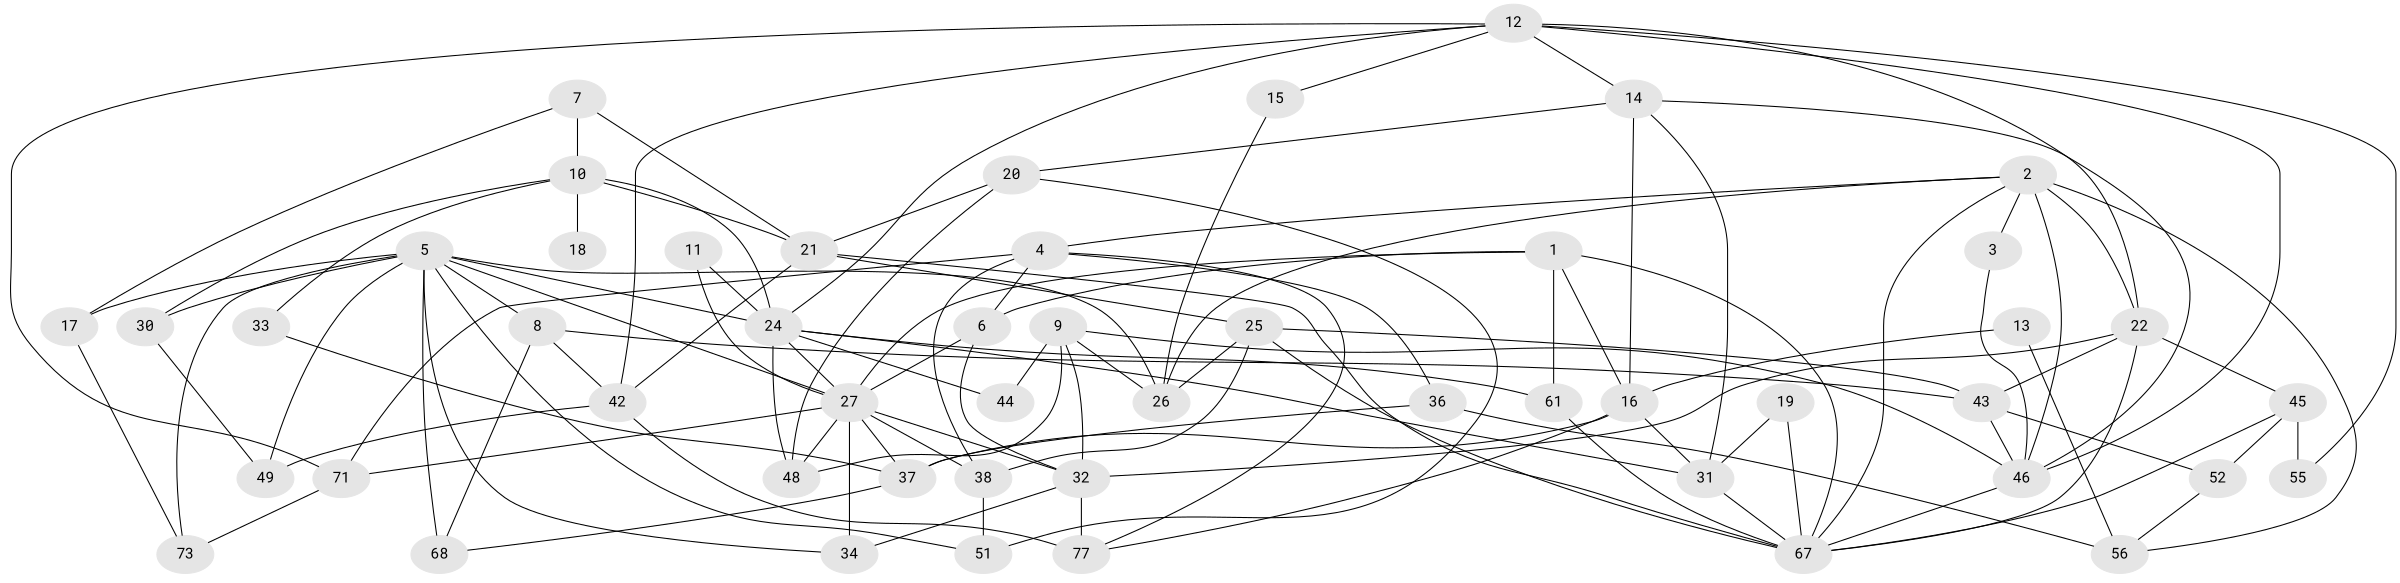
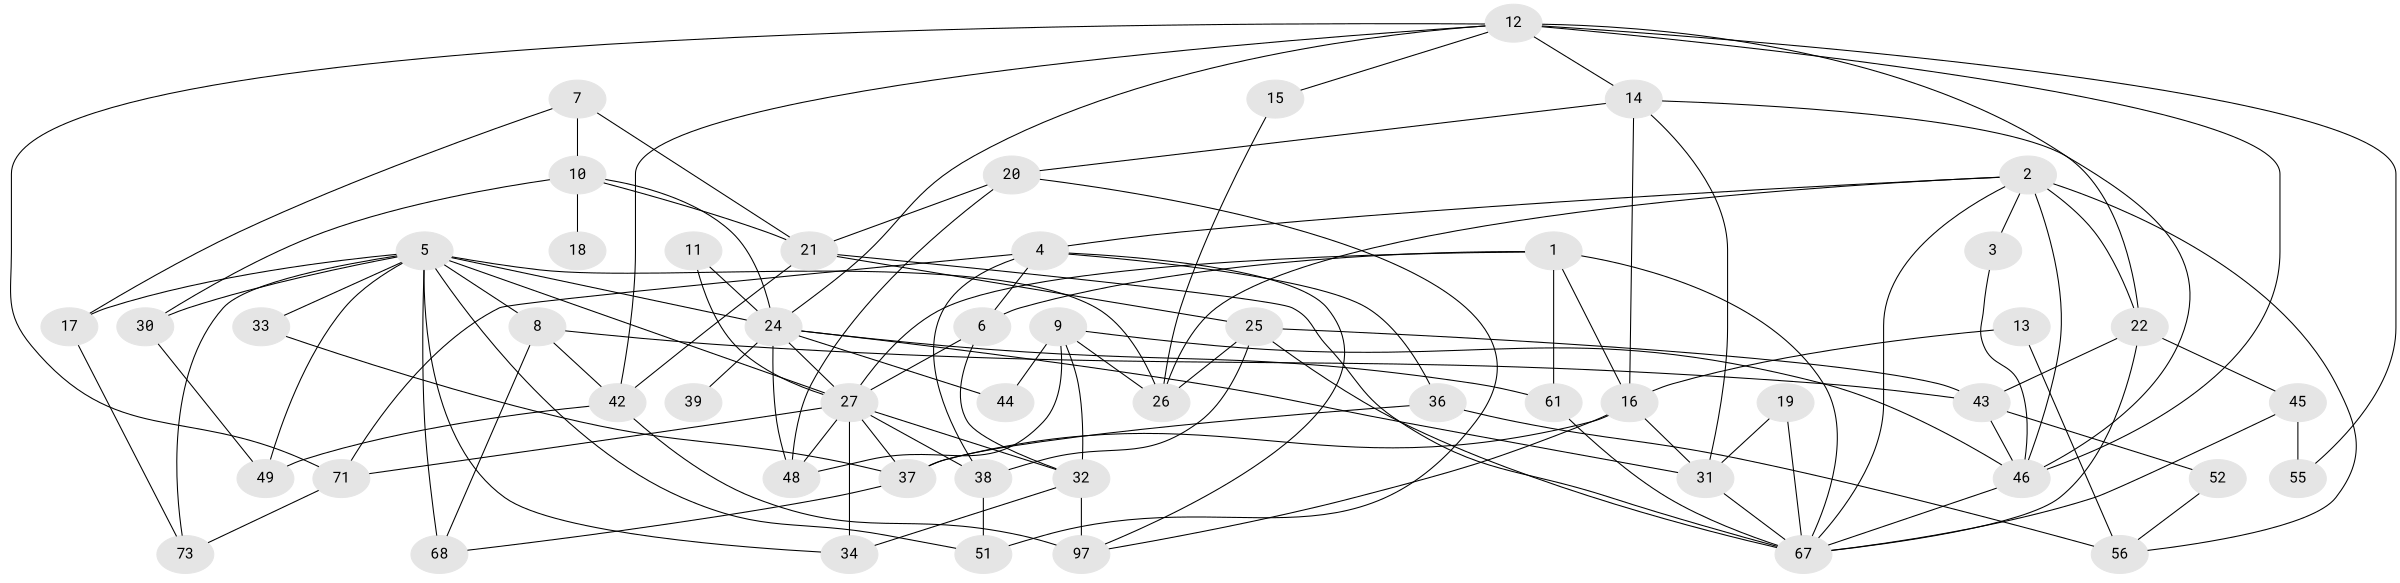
(403, 224) -> (343, 289)
none -> (693, 403)
(1618, 432) -> none
(2258, 441) -> none
(1081, 554) -> (1081, 554)
